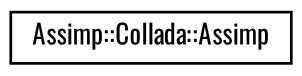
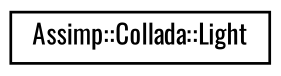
(151, 38) -> (140, 38)
